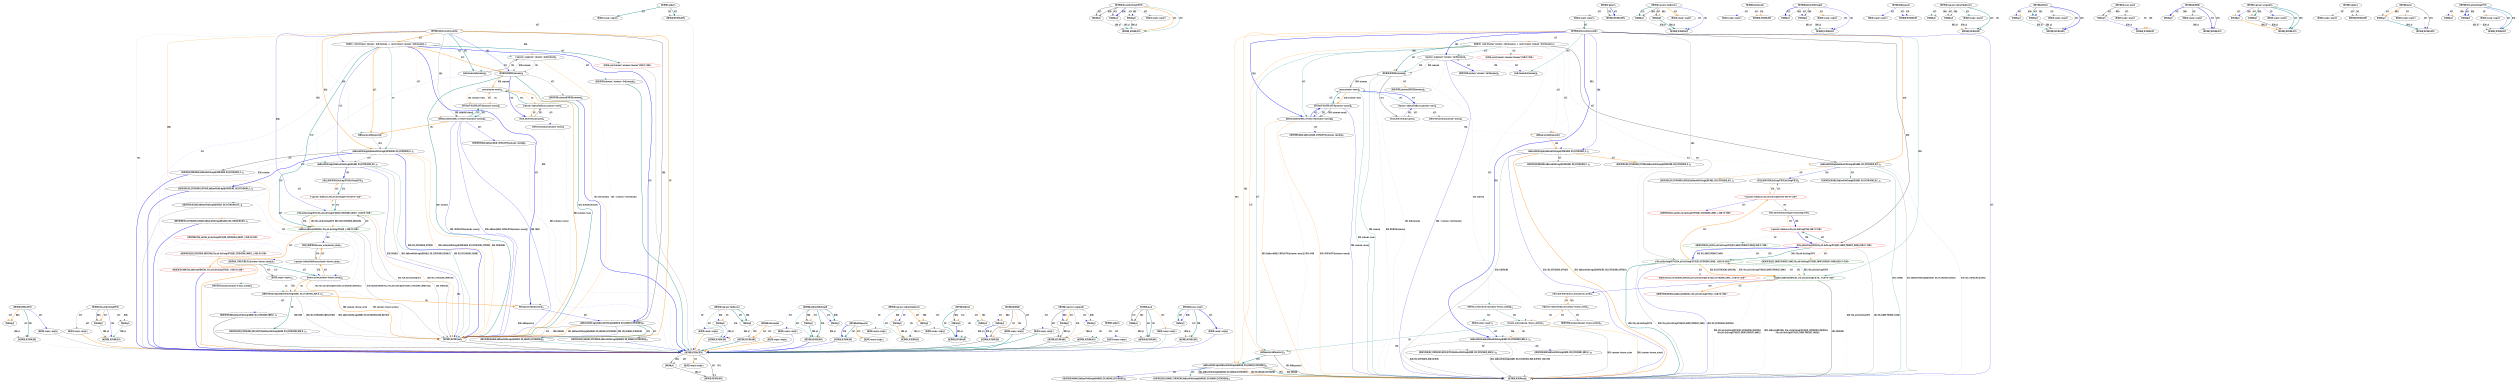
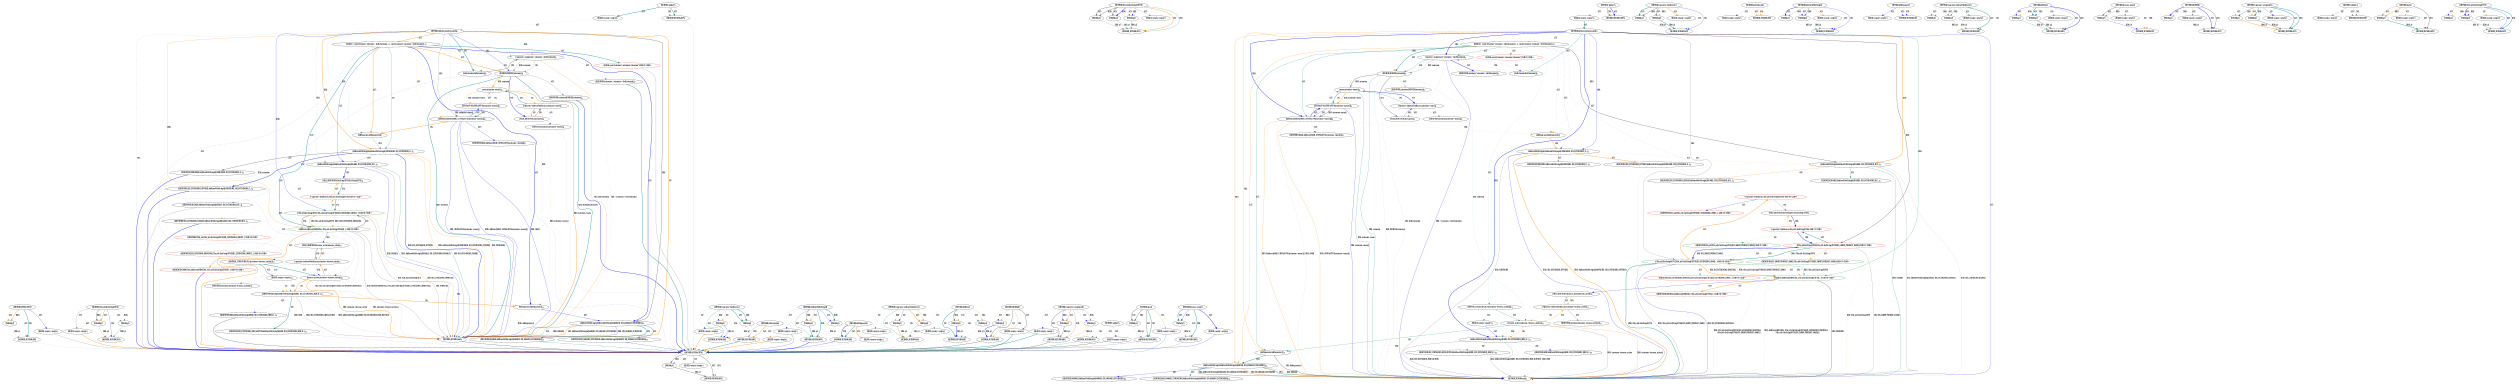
(1778, 181) -> none
